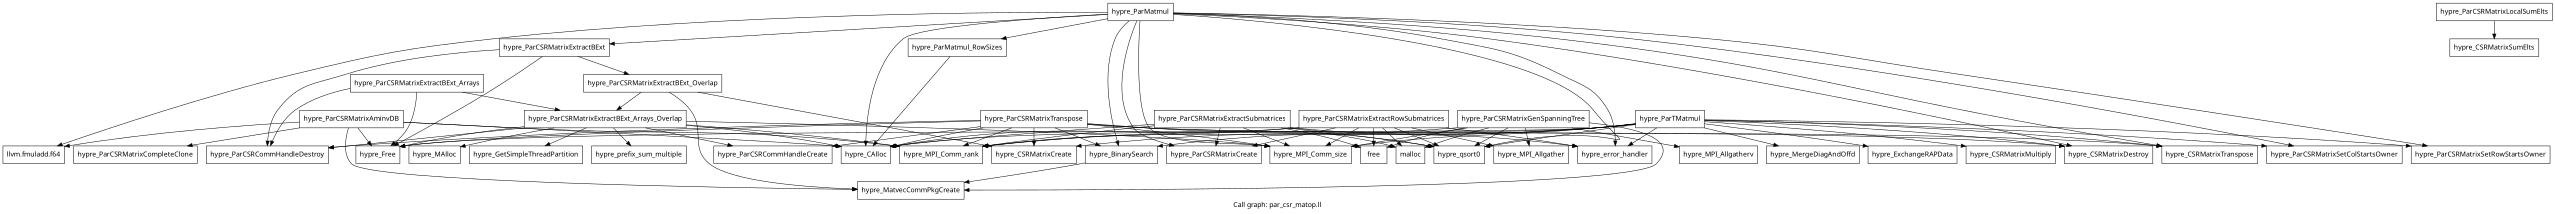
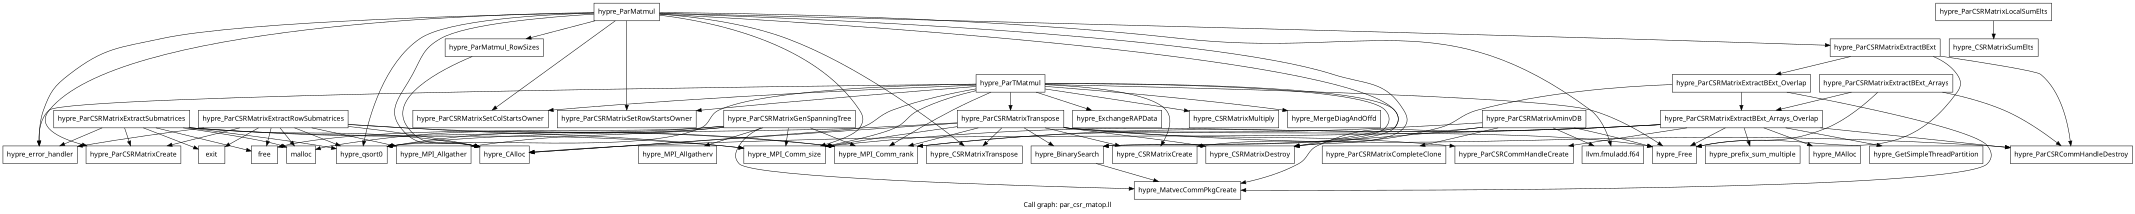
(2044, 136) -> (1011, 99)
(717, 139) -> (1391, 136)
none -> (212, 155)
